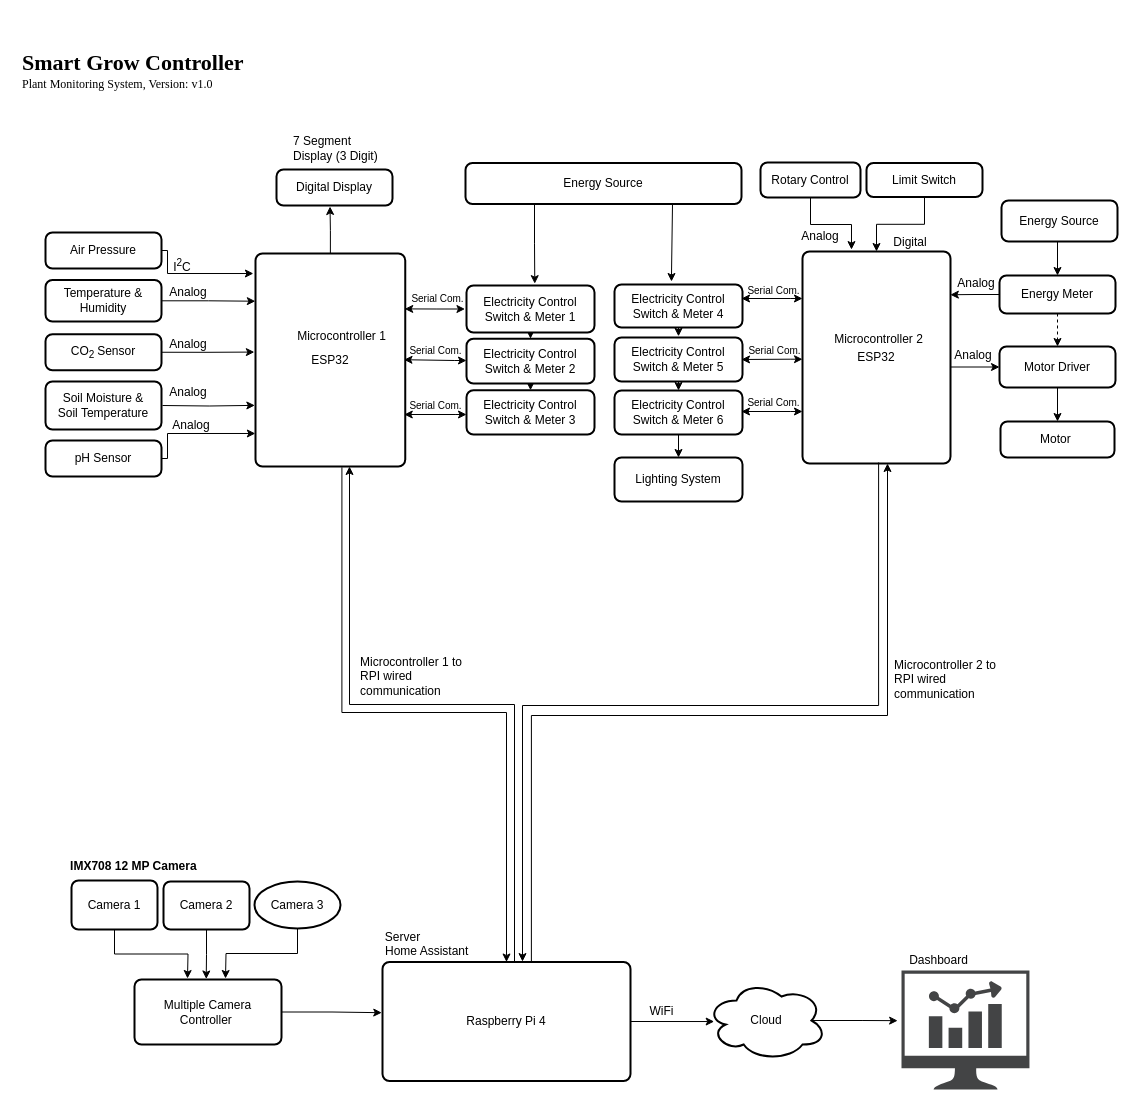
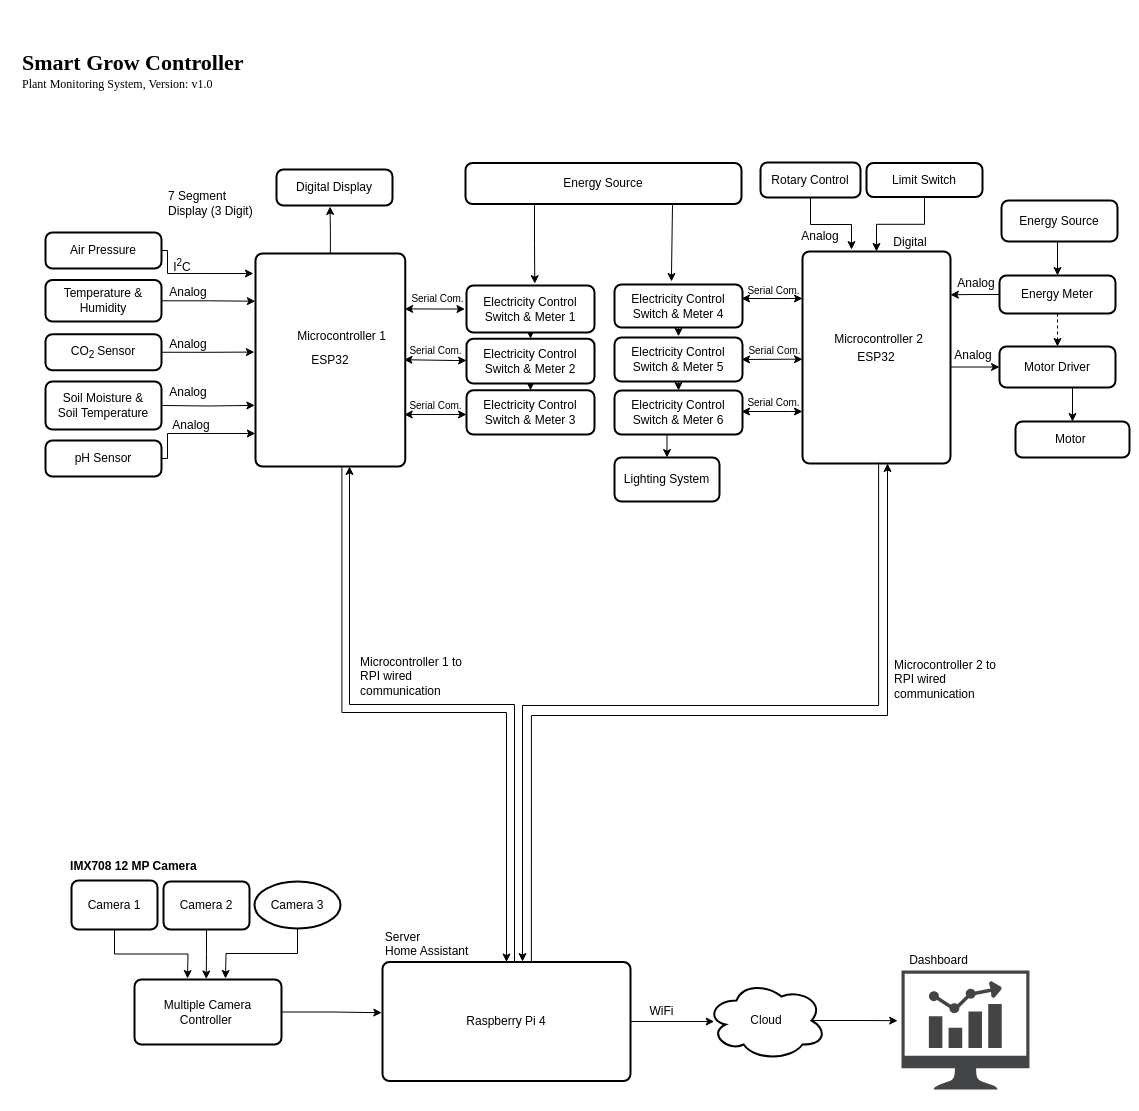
(338, 149) -> (213, 204)
(1058, 440) -> (1073, 440)
(679, 480) -> (667, 480)
